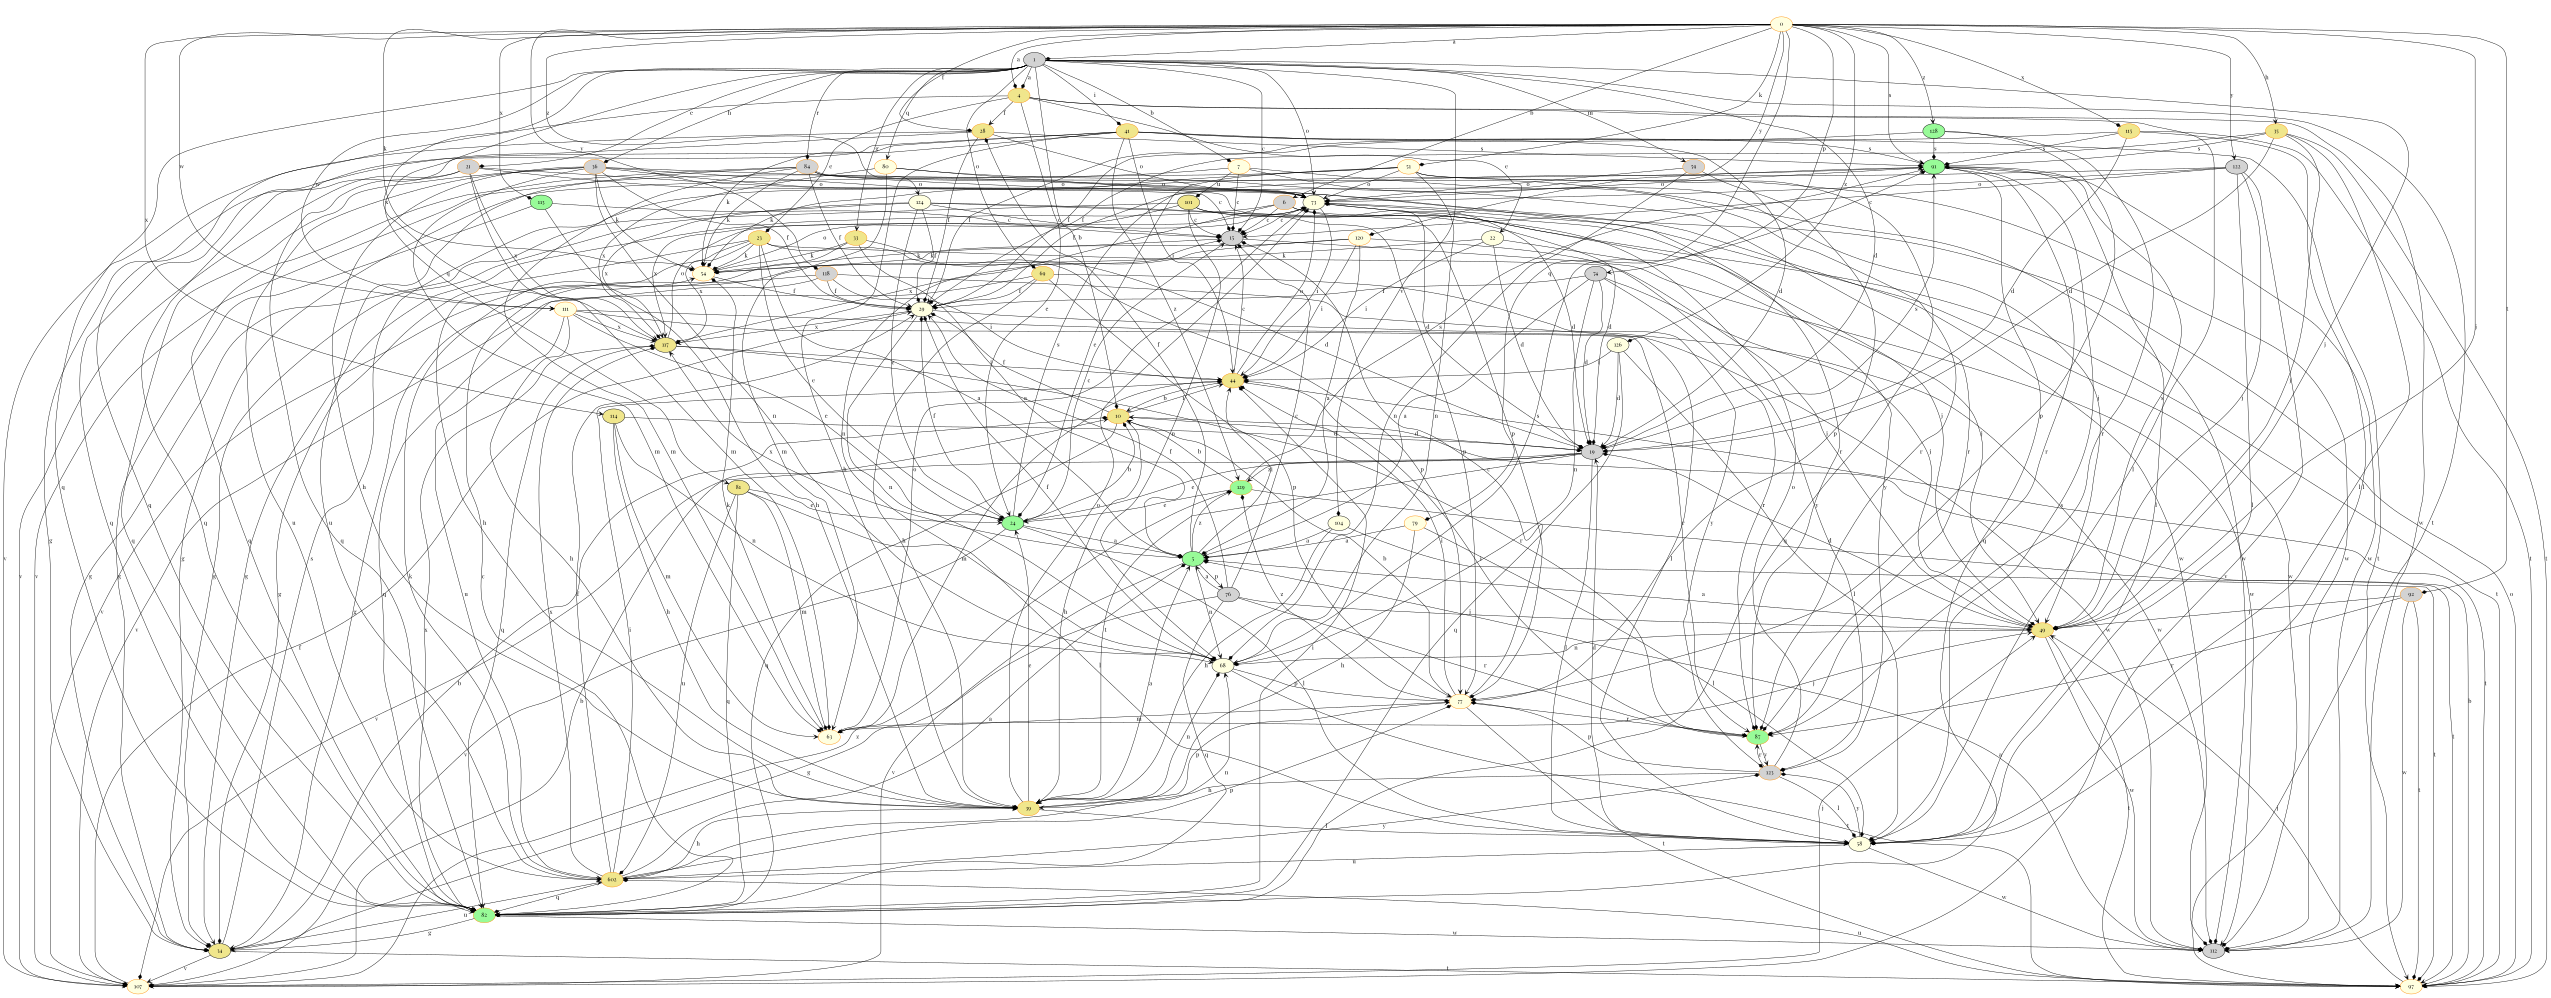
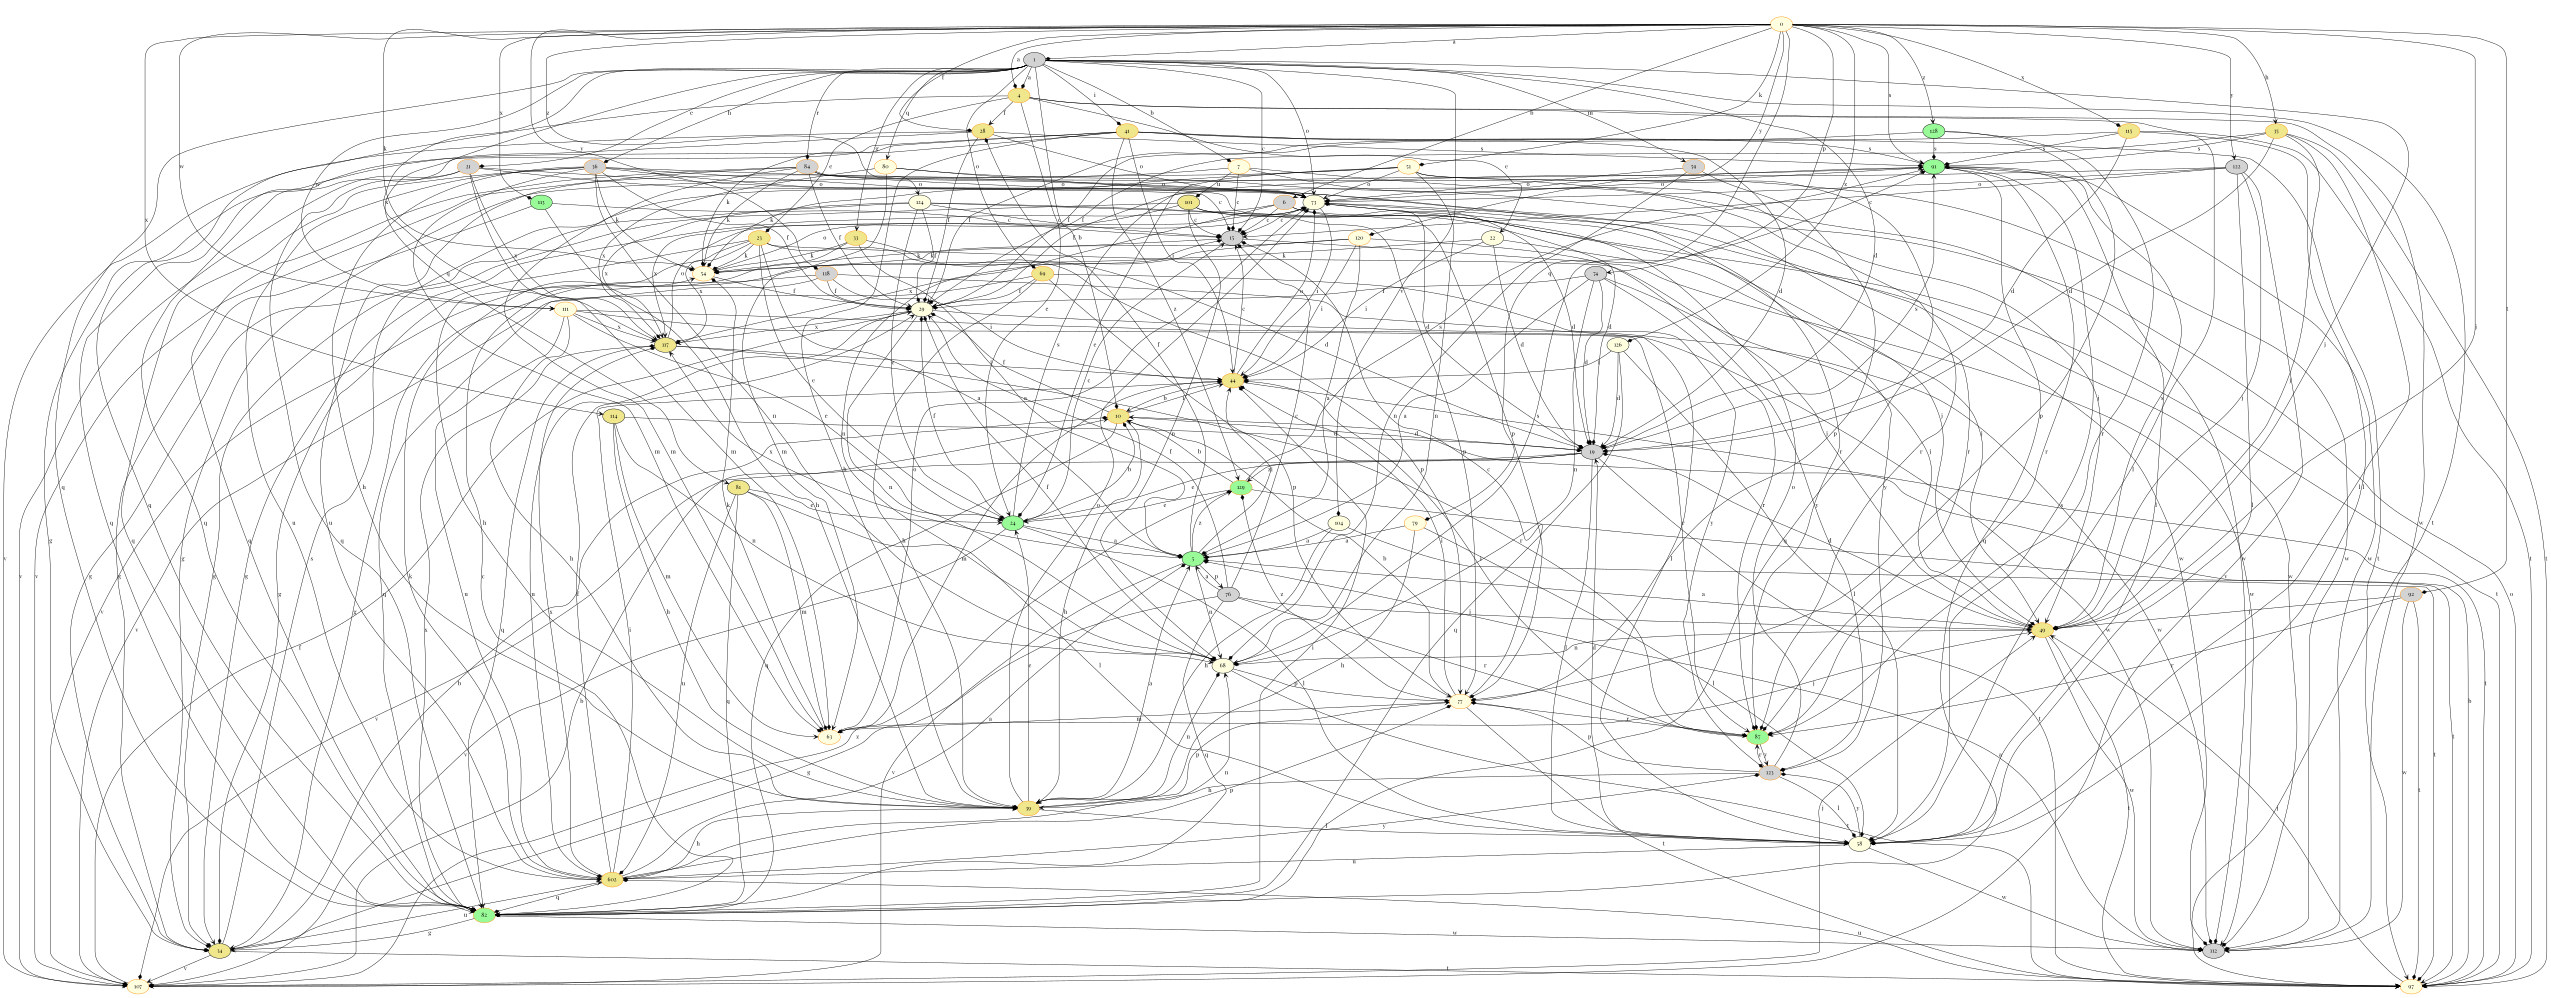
none -> (546, 448)
(1206, 514) -> (2049, 749)
